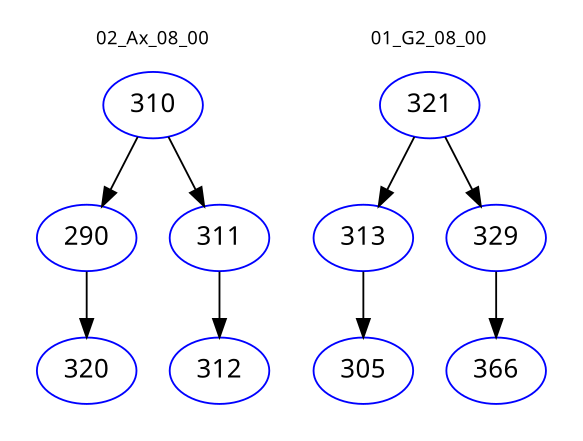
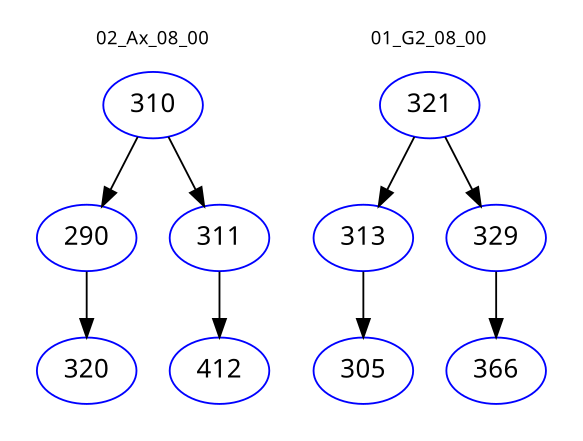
(219, 371) -> (219, 371)
